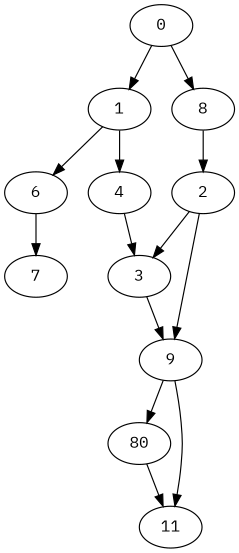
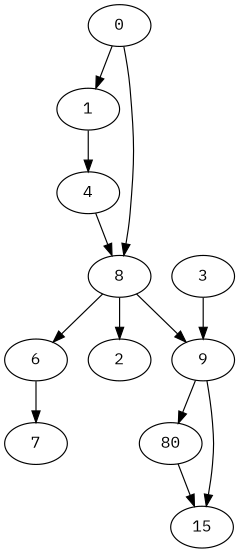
(82, 147) -> (82, 314)
(128, 229) -> (102, 229)
(175, 230) -> none
(188, 271) -> (157, 314)
(171, 527) -> (202, 527)
